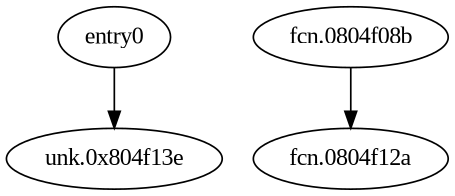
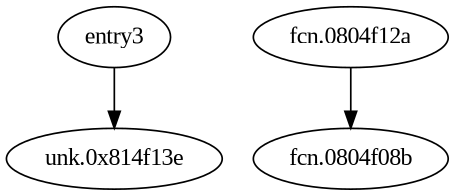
(114, 37) -> (114, 37)
(351, 90) -> (351, 90)
(114, 159) -> (114, 159)
